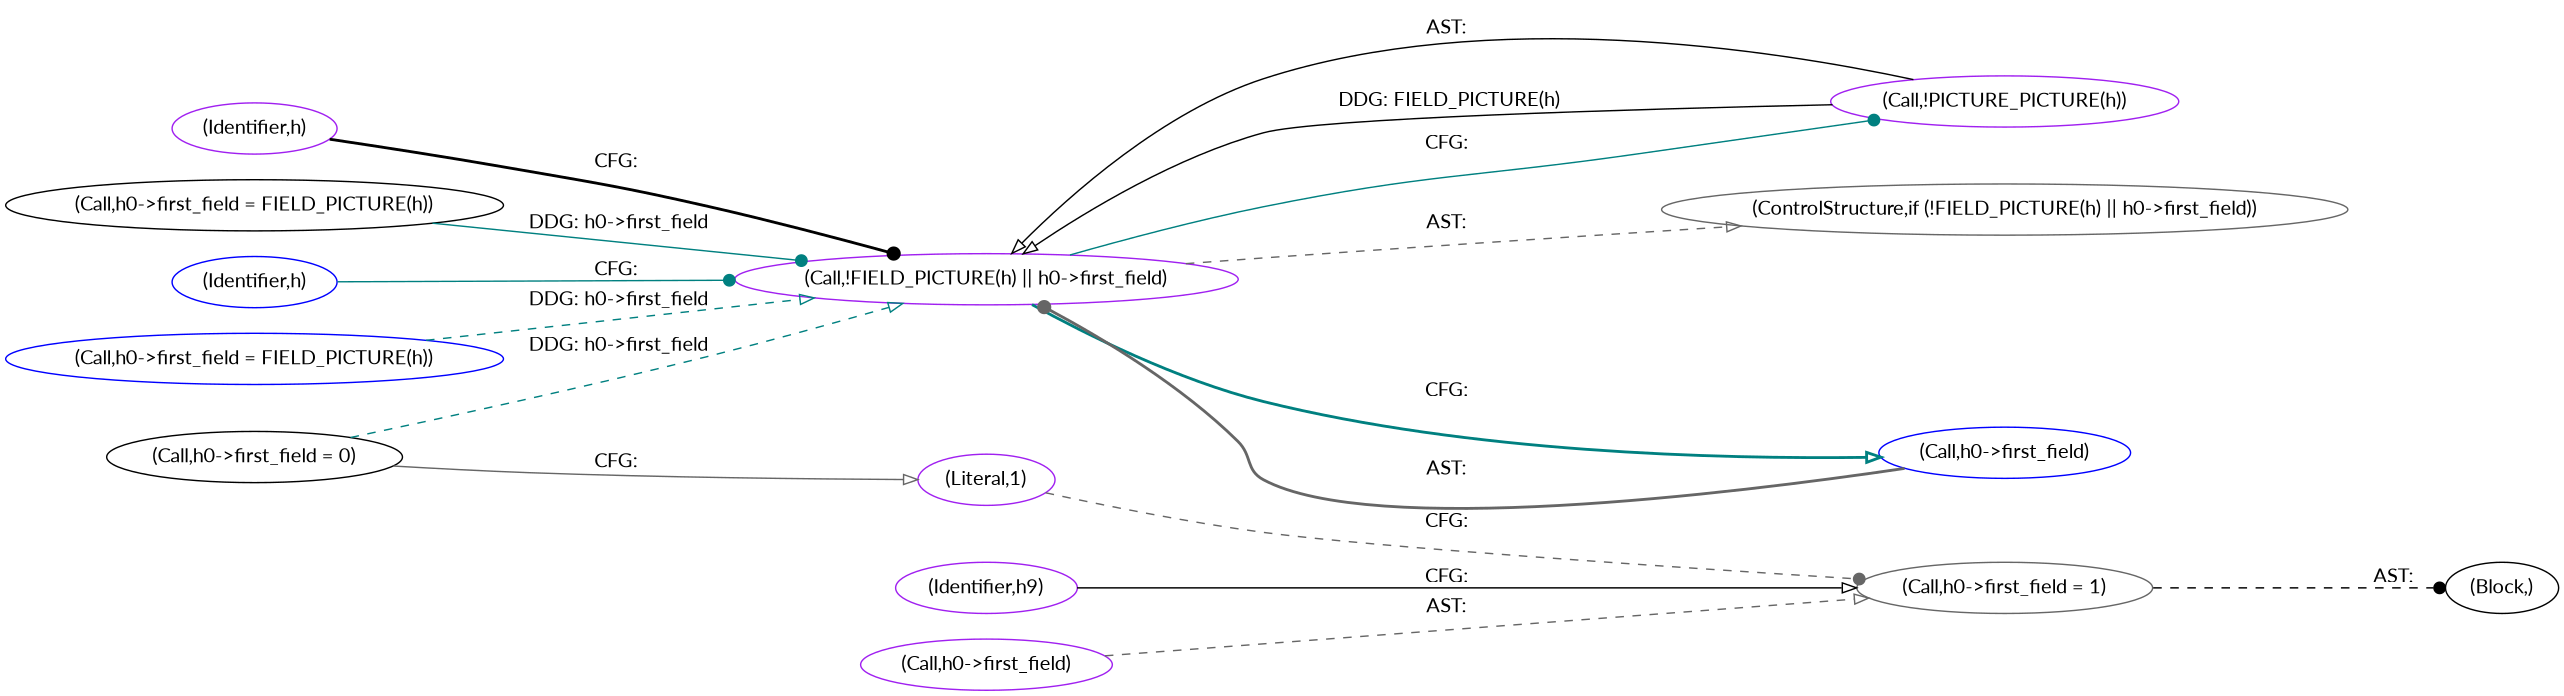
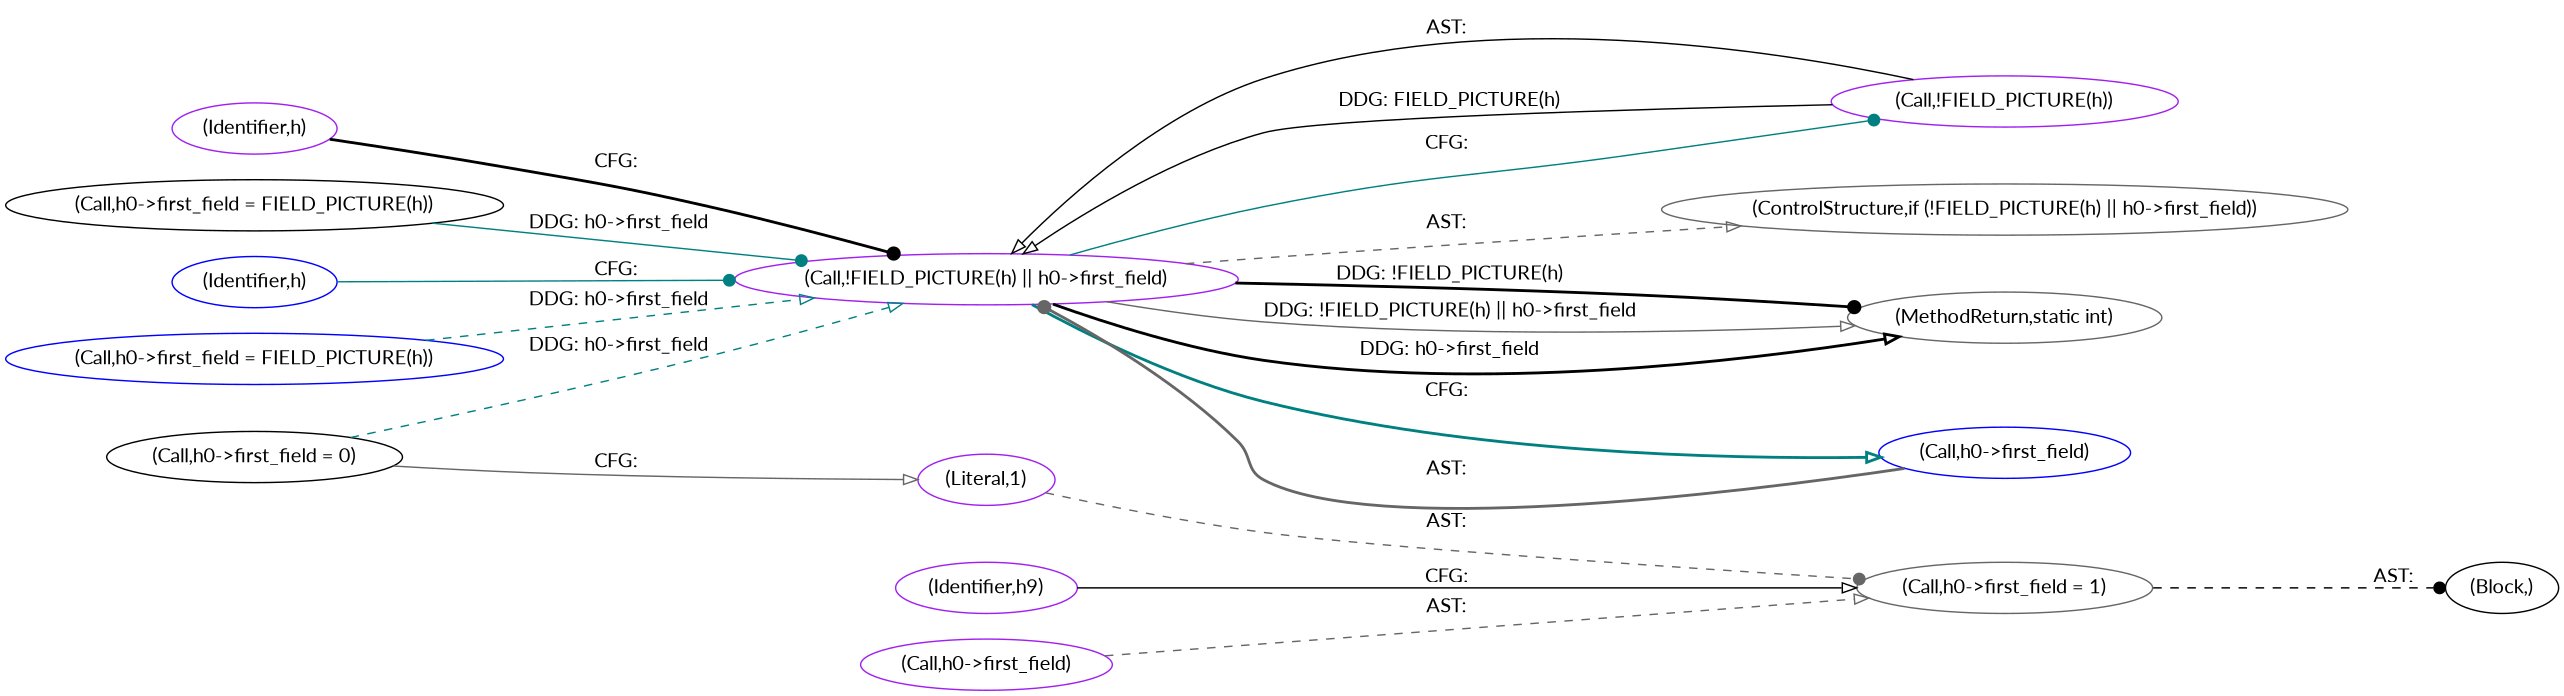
(2005, 101) -> (2005, 101)
none -> (2005, 318)
(1450, 522) -> (1450, 522)
